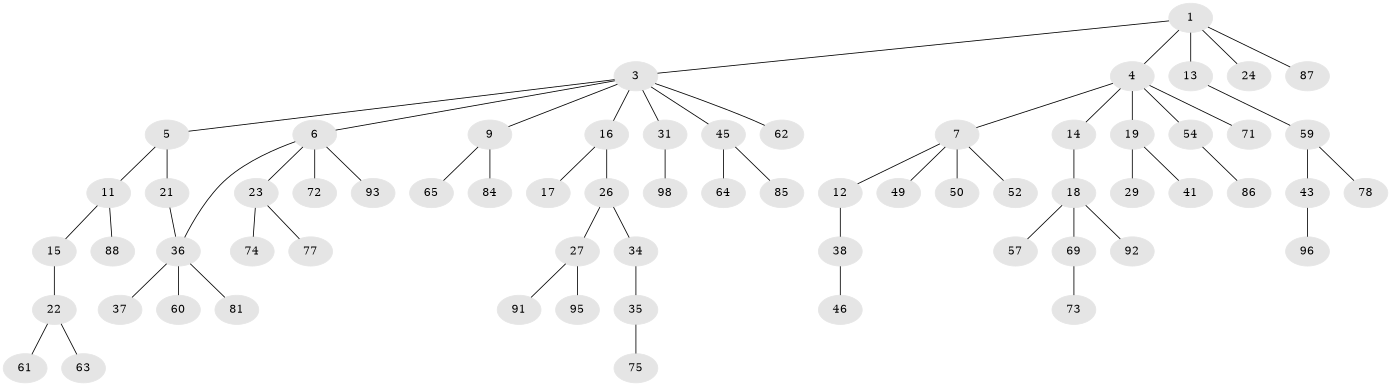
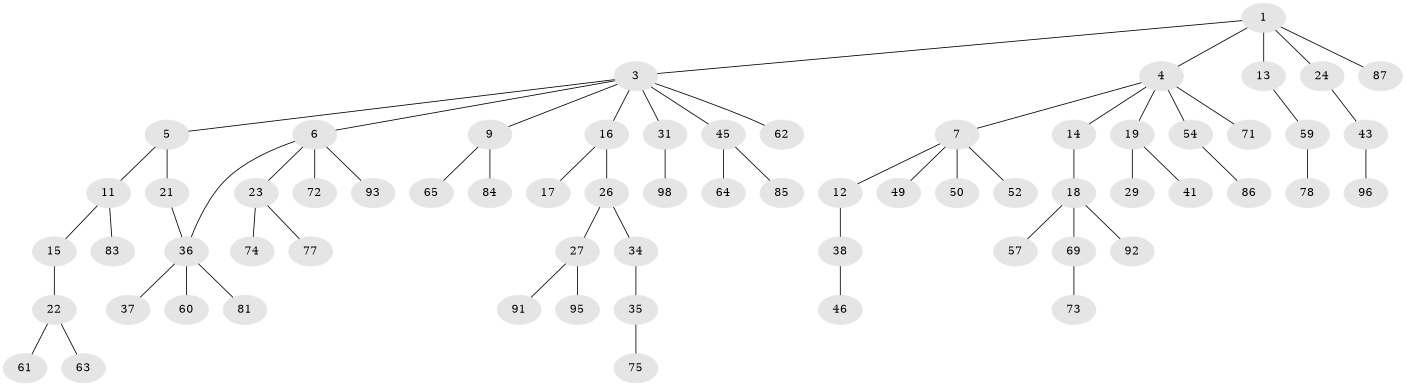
(1308, 164) -> (1344, 105)
(113, 251) -> (113, 251)
